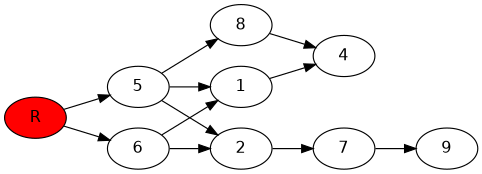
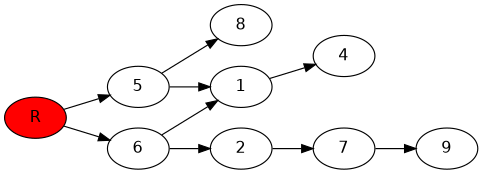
(287, 39) -> none
(183, 113) -> none
